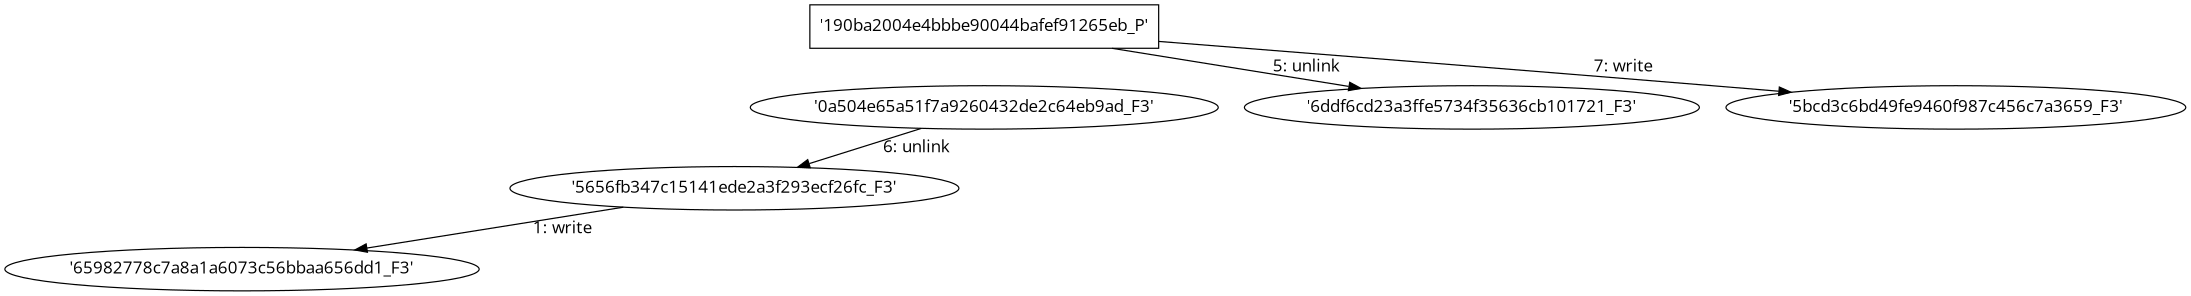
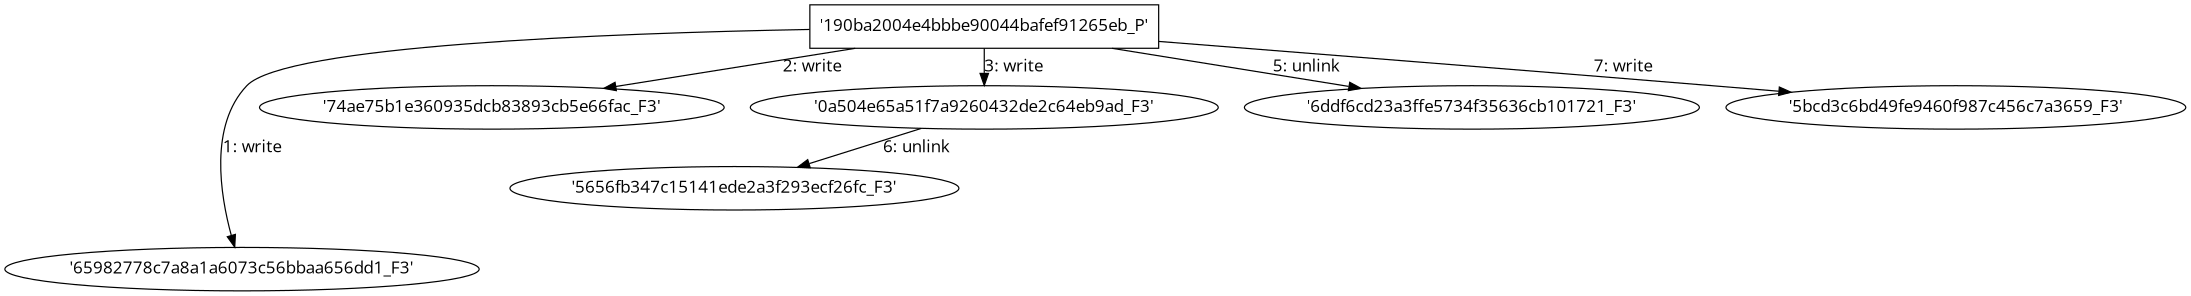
none -> (984, 61)
none -> (492, 107)
(495, 228) -> (447, 46)
